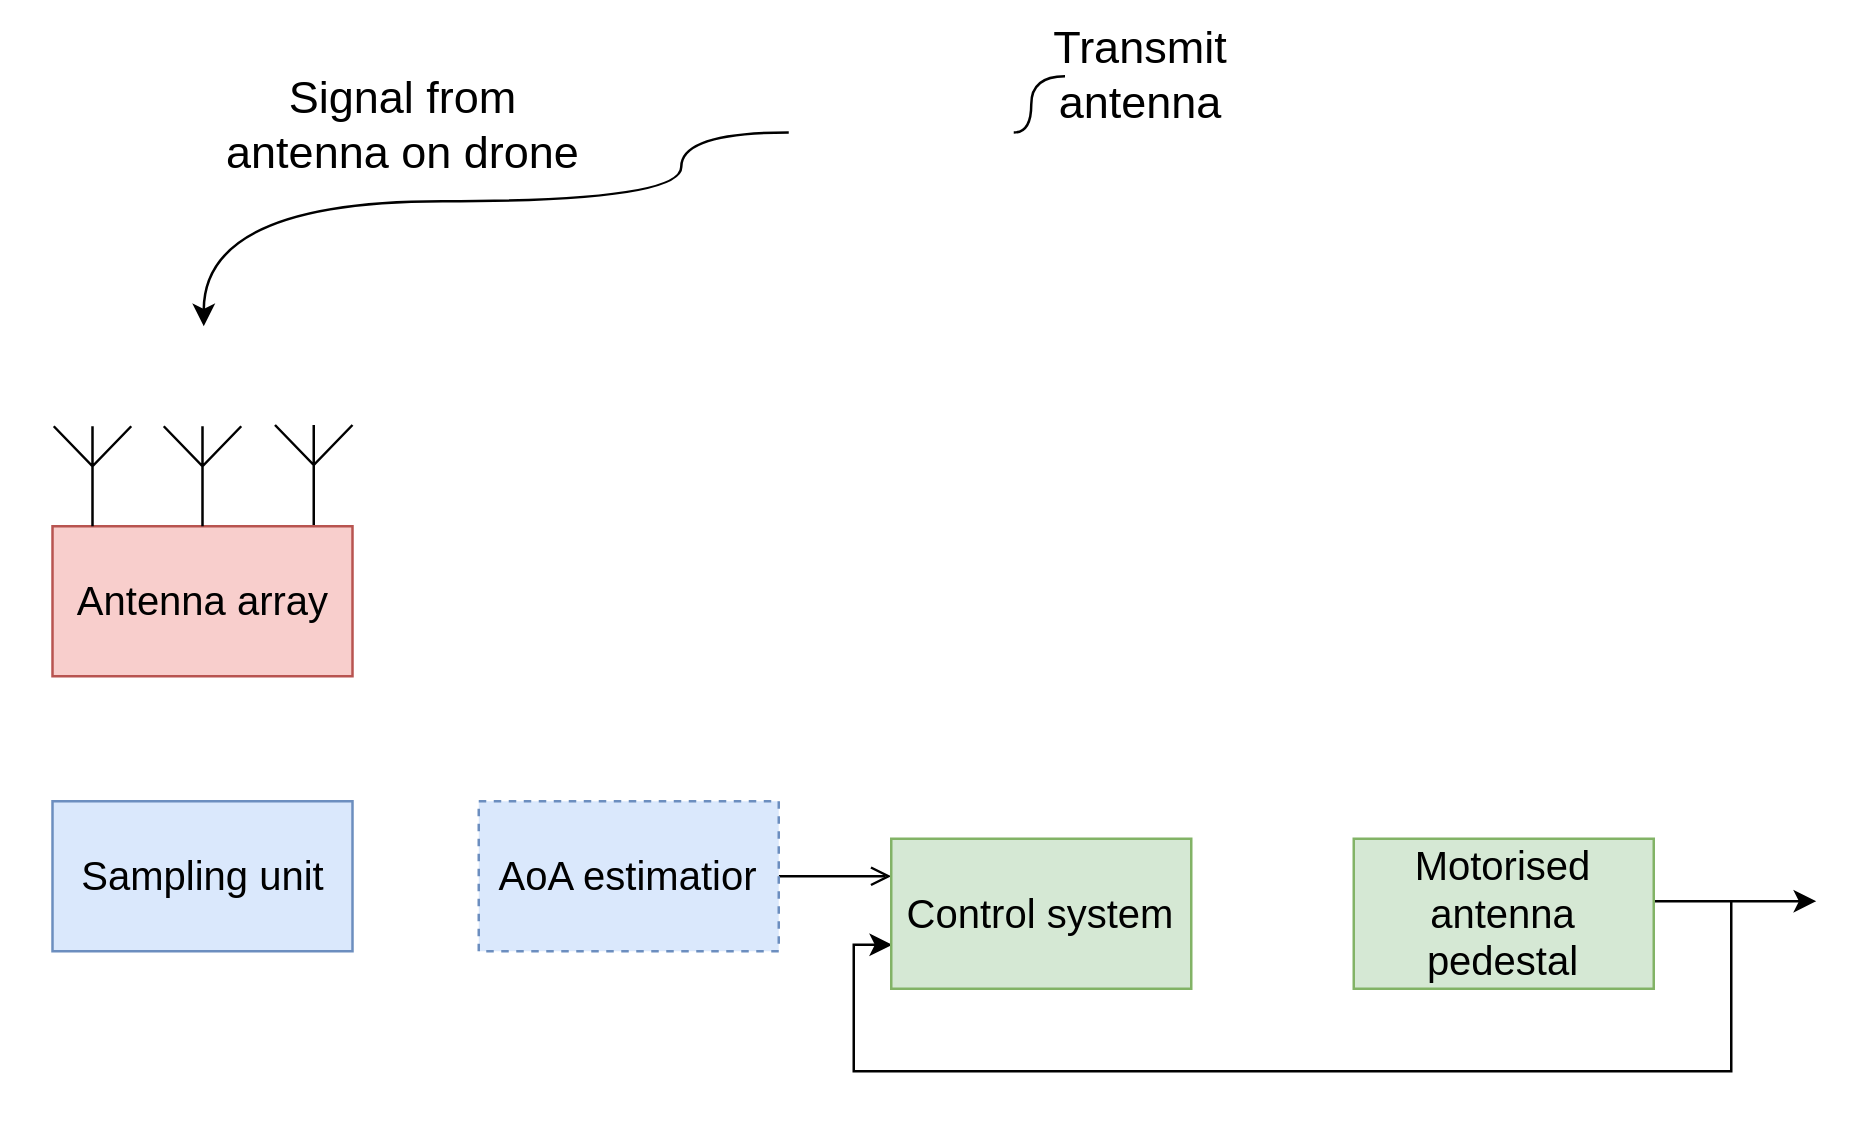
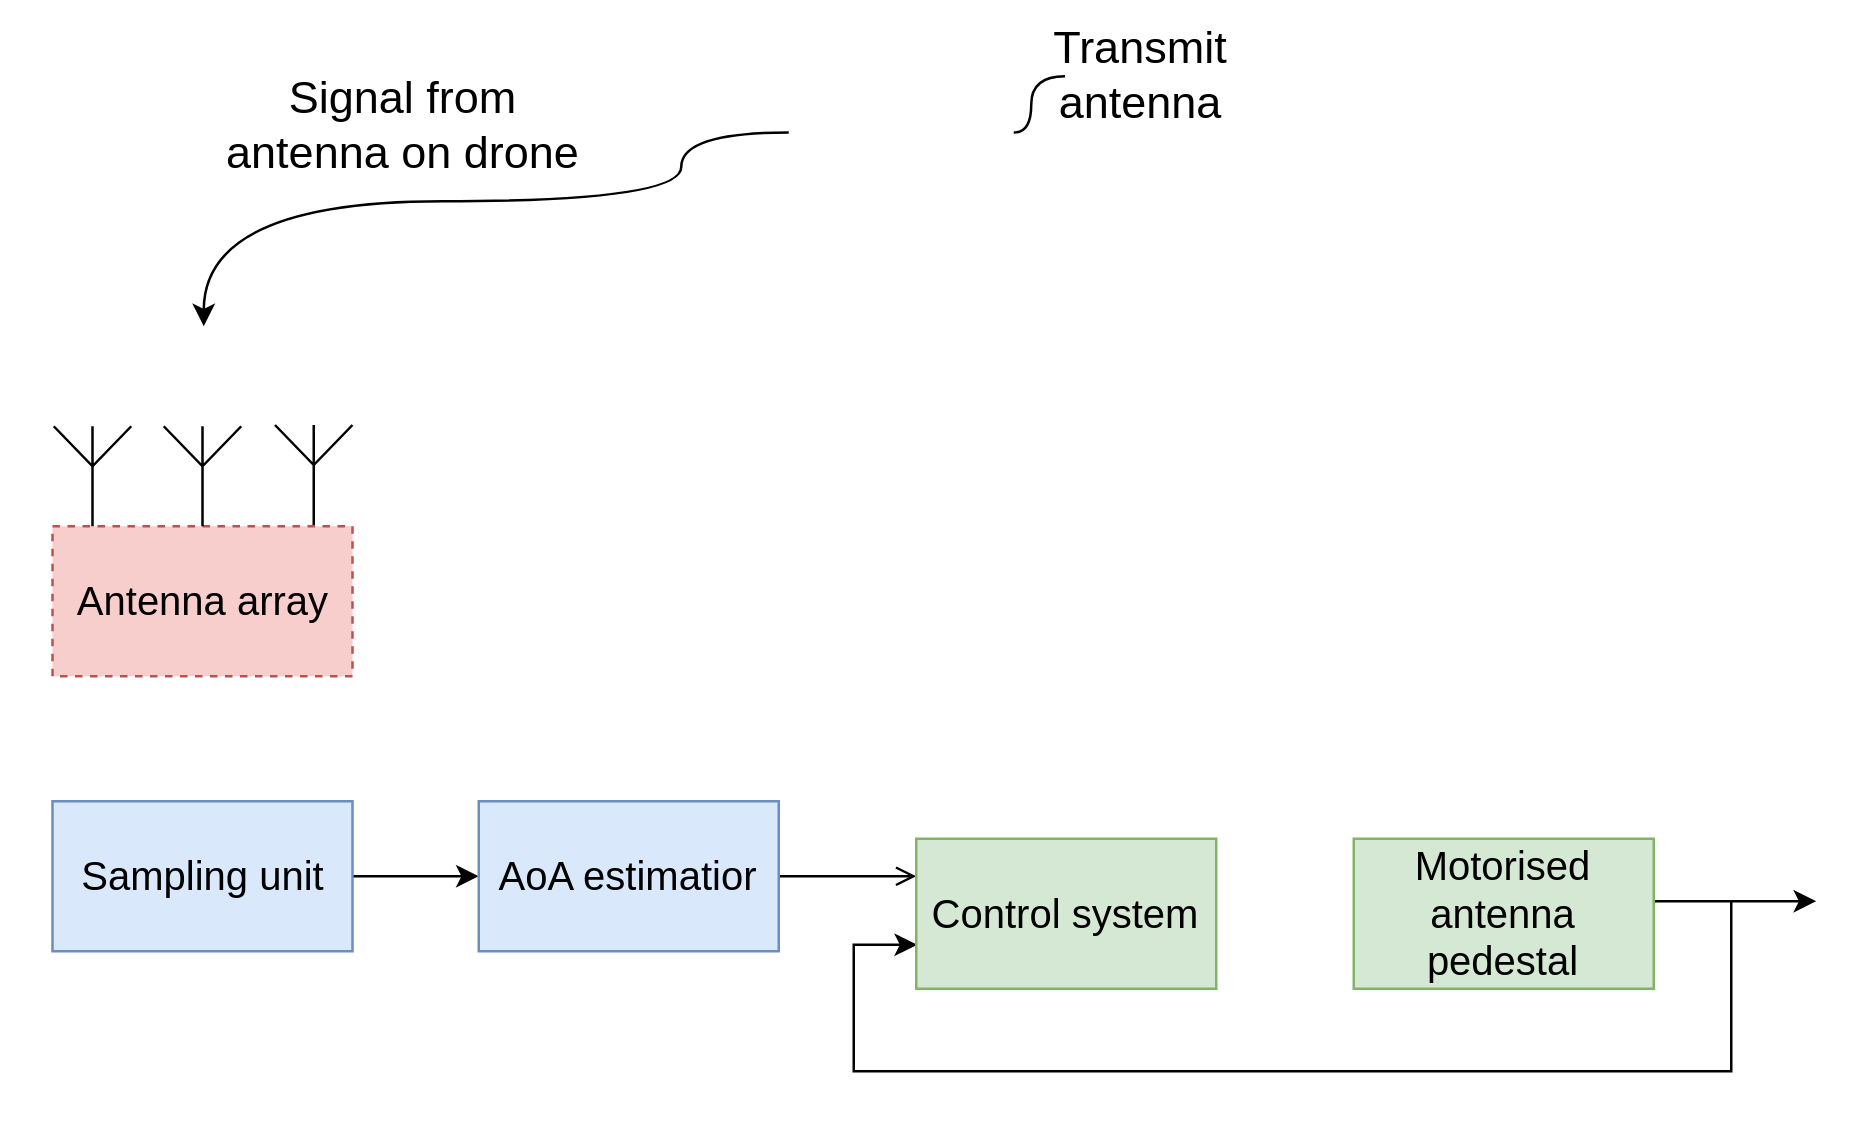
(203, 601) -> (203, 601)
none -> (408, 876)
(629, 876) -> (629, 876)
(1041, 914) -> (1066, 914)
